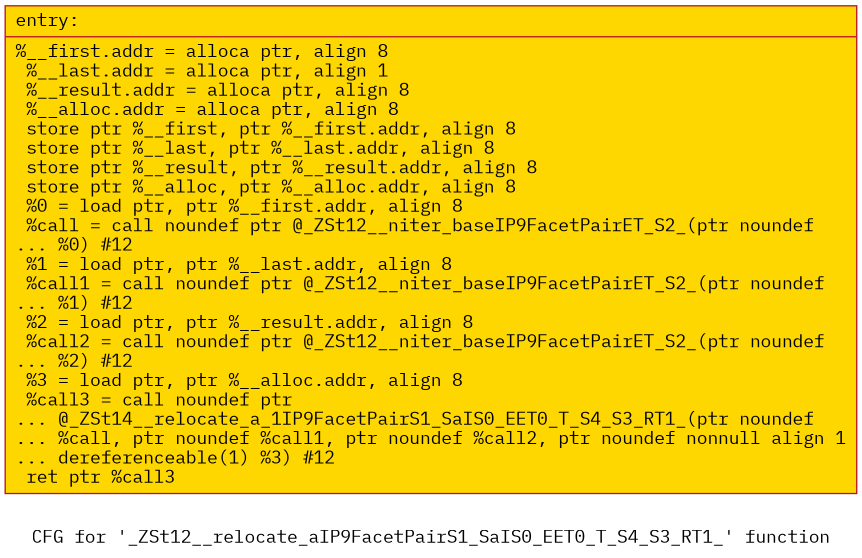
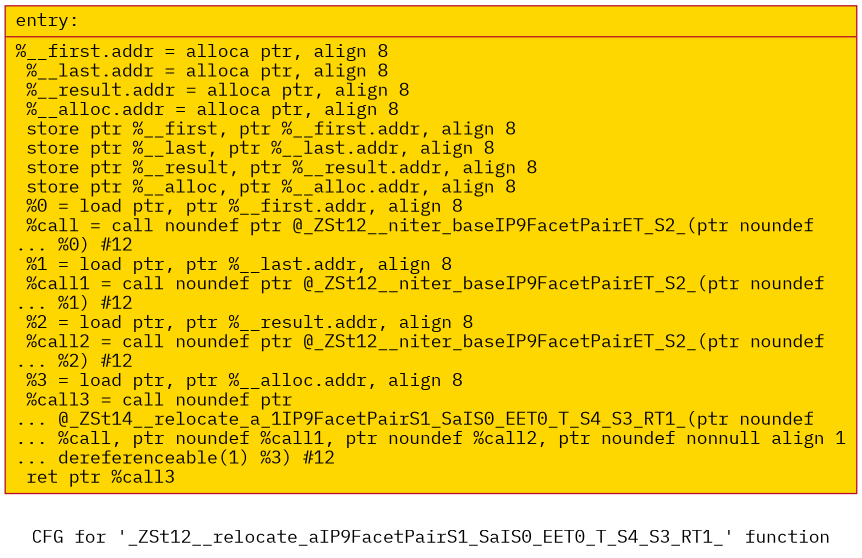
(202, 71) -> (202, 71)
